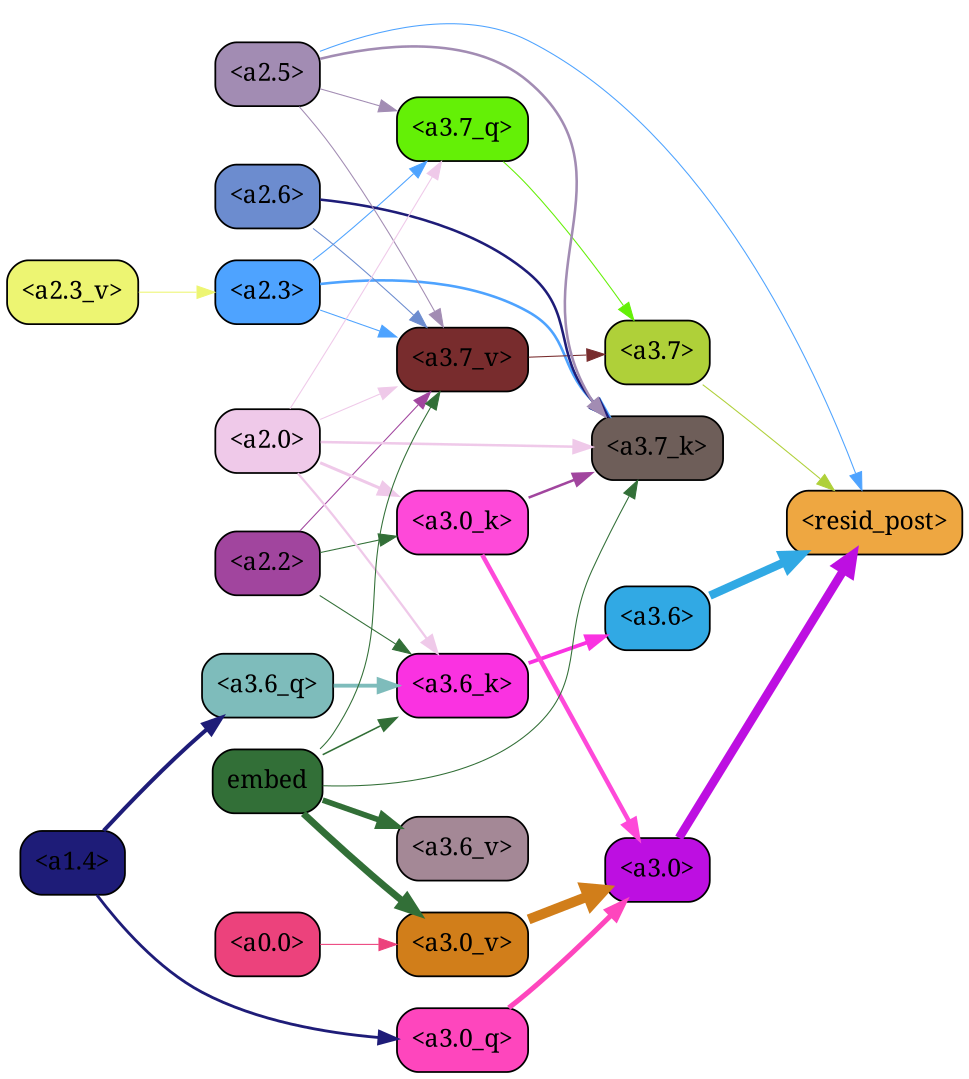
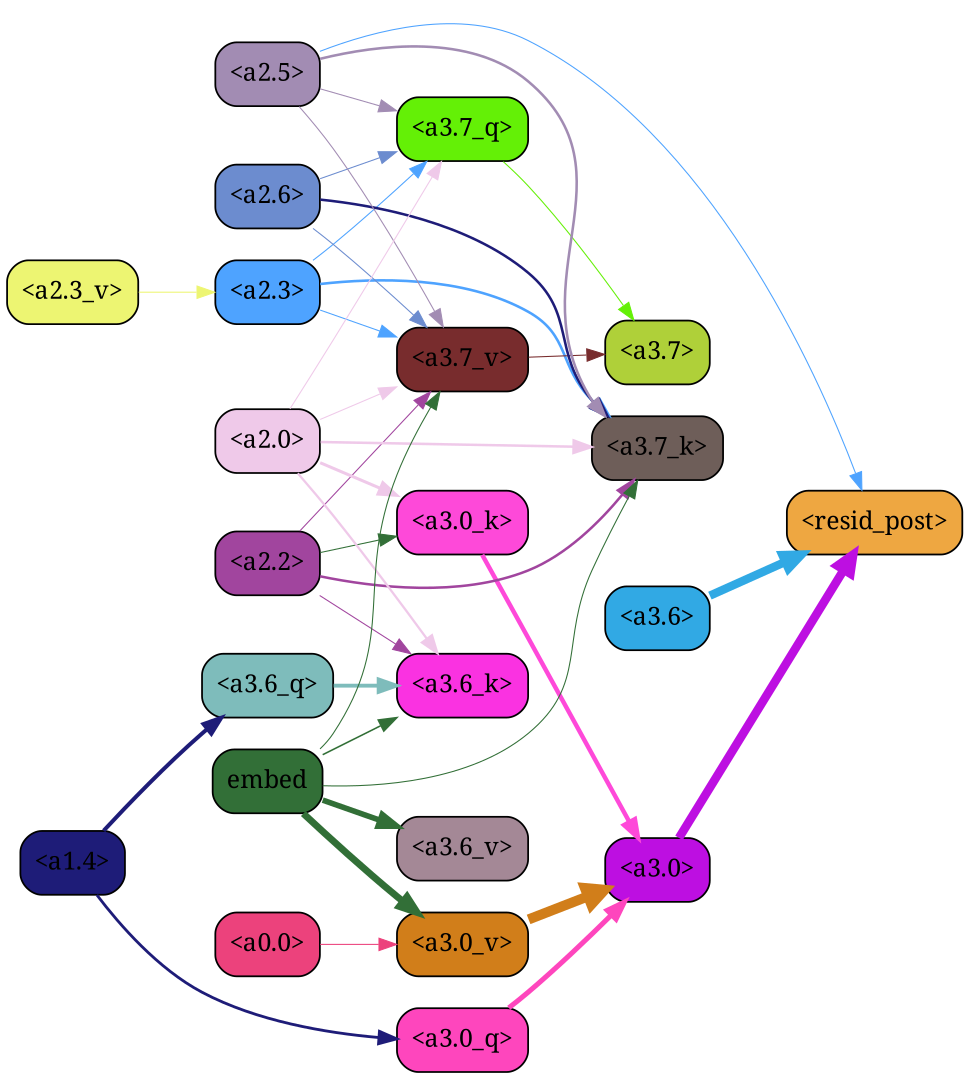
none -> (359, 165)
(762, 431) -> none
(551, 489) -> (478, 584)
(358, 620) -> (358, 620)
(558, 653) -> none
